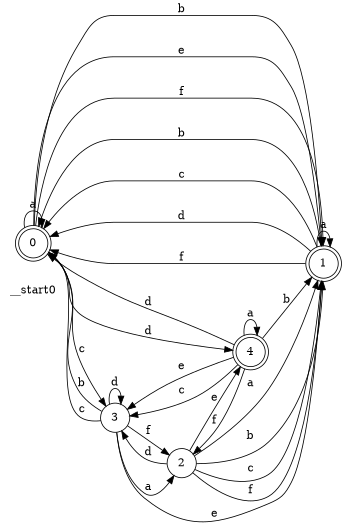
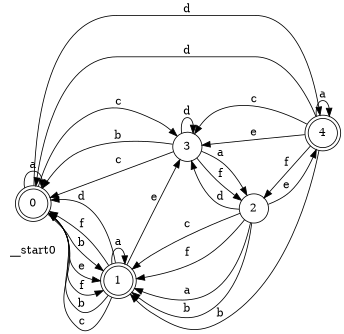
(278, 499) -> (151, 216)
